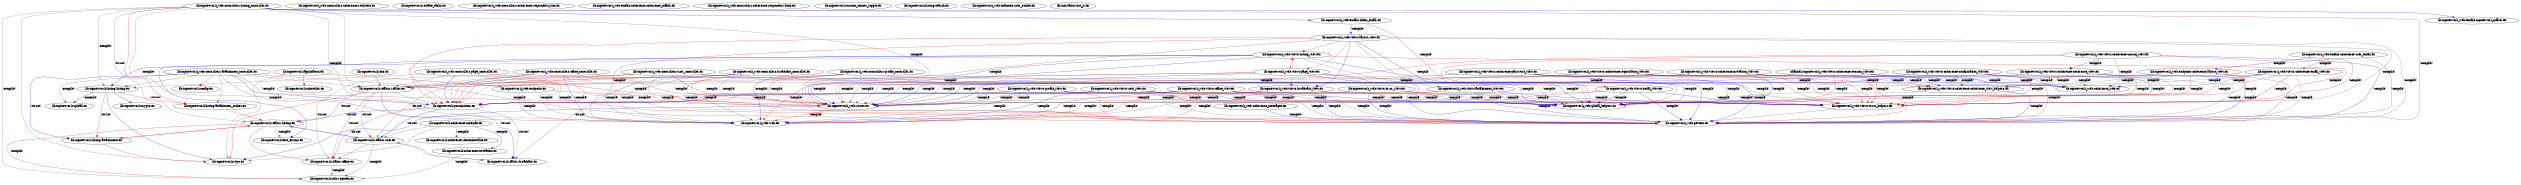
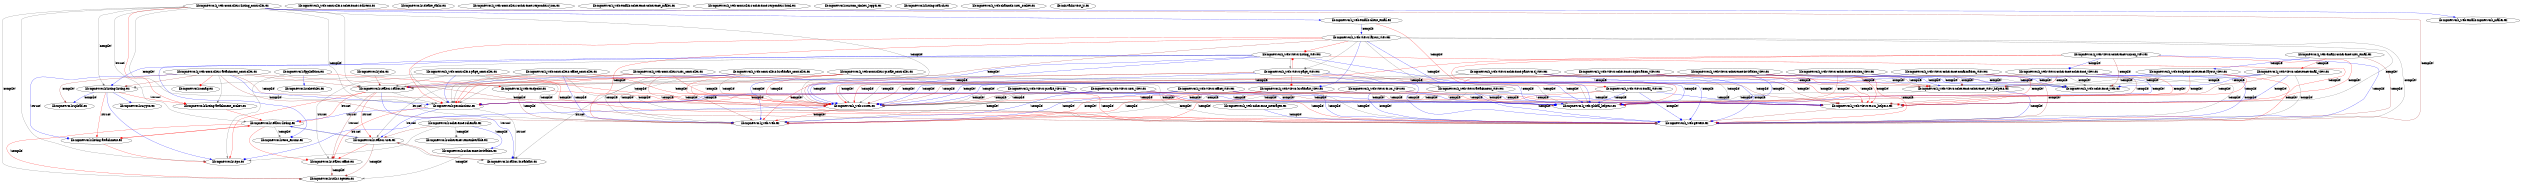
(1832, 72) -> (1837, 72)
